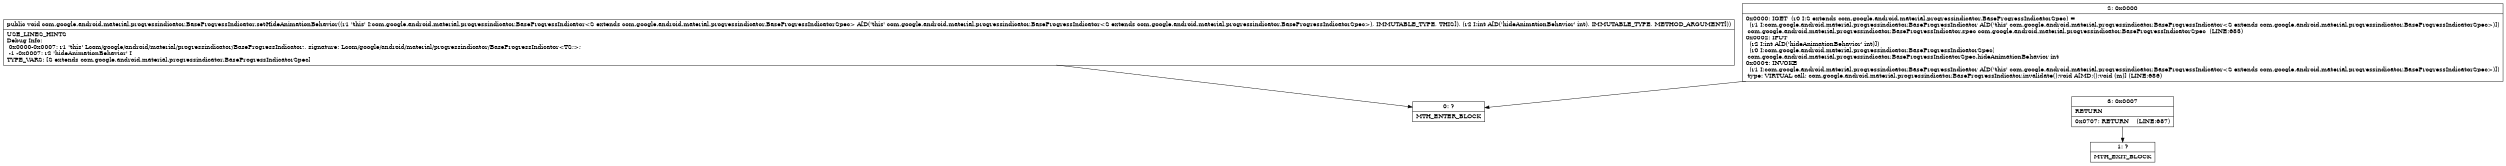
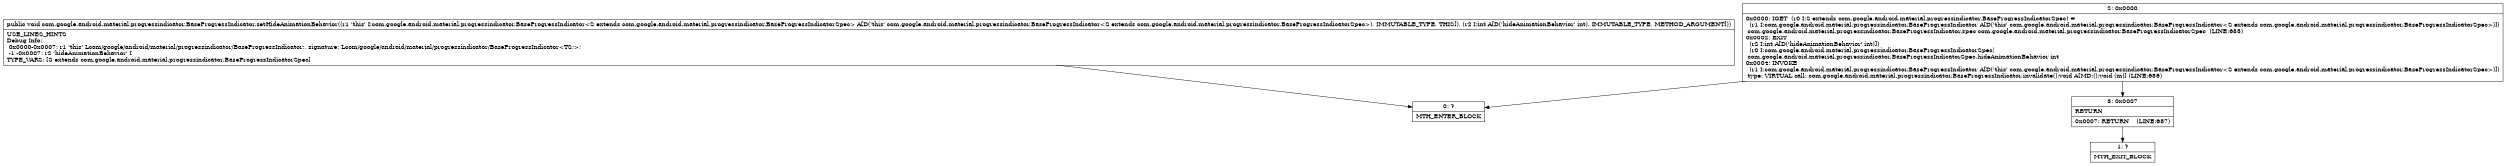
(1768, 38) -> (1768, 38)
none -> (2123, 87)
(2123, 122) -> (2123, 122)
